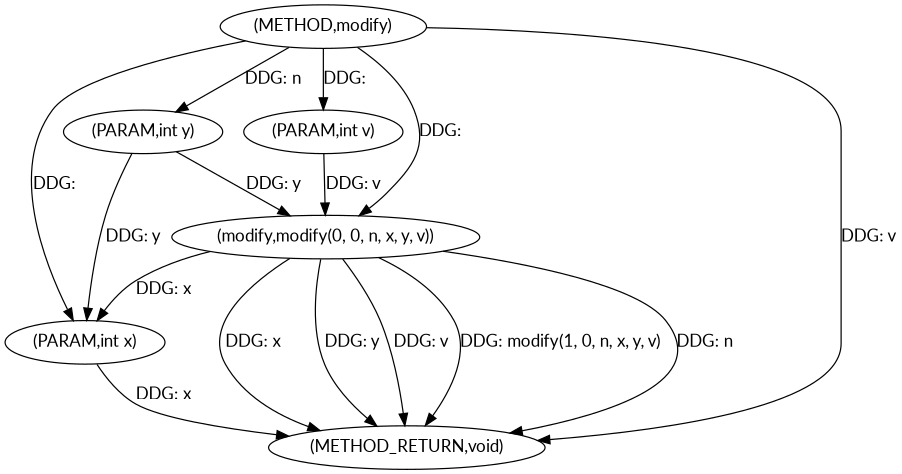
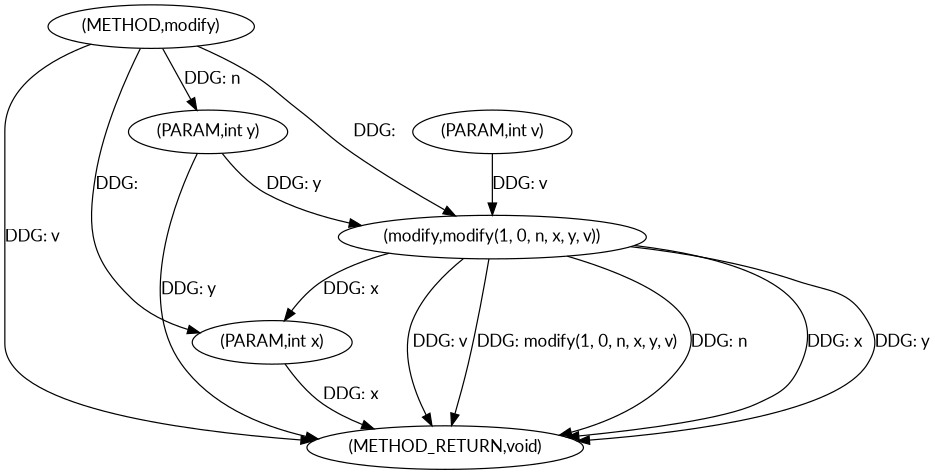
(323, 73) -> none
(102, 228) -> (166, 331)
(326, 237) -> (492, 237)
